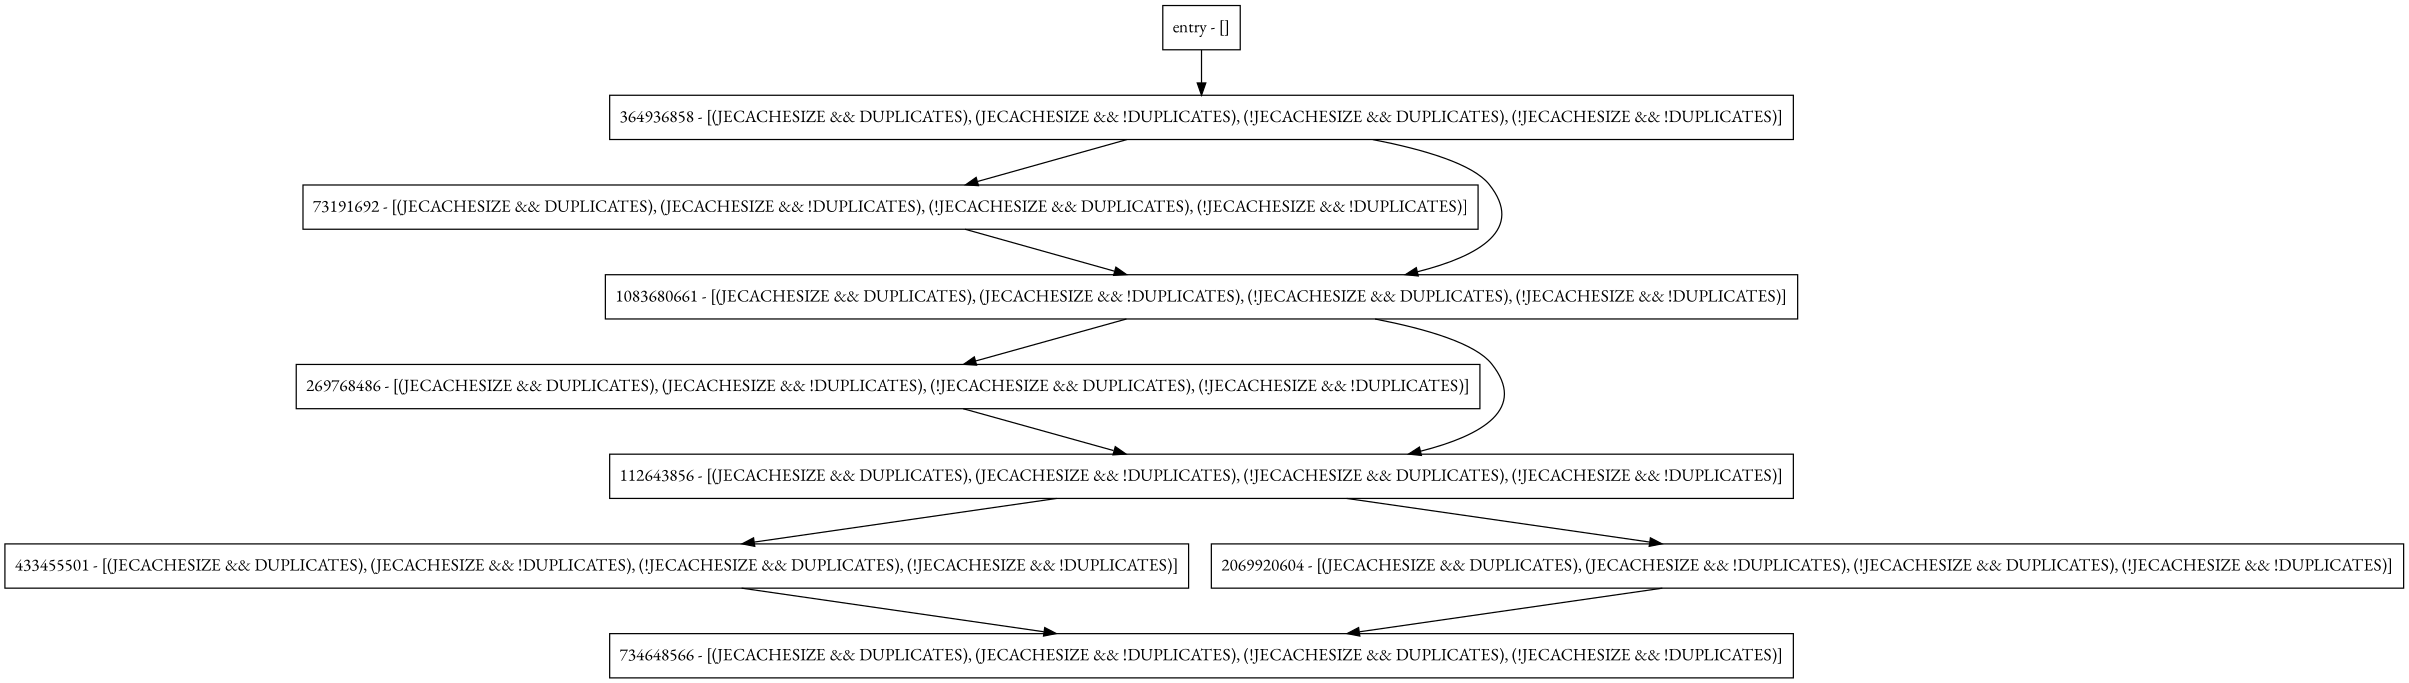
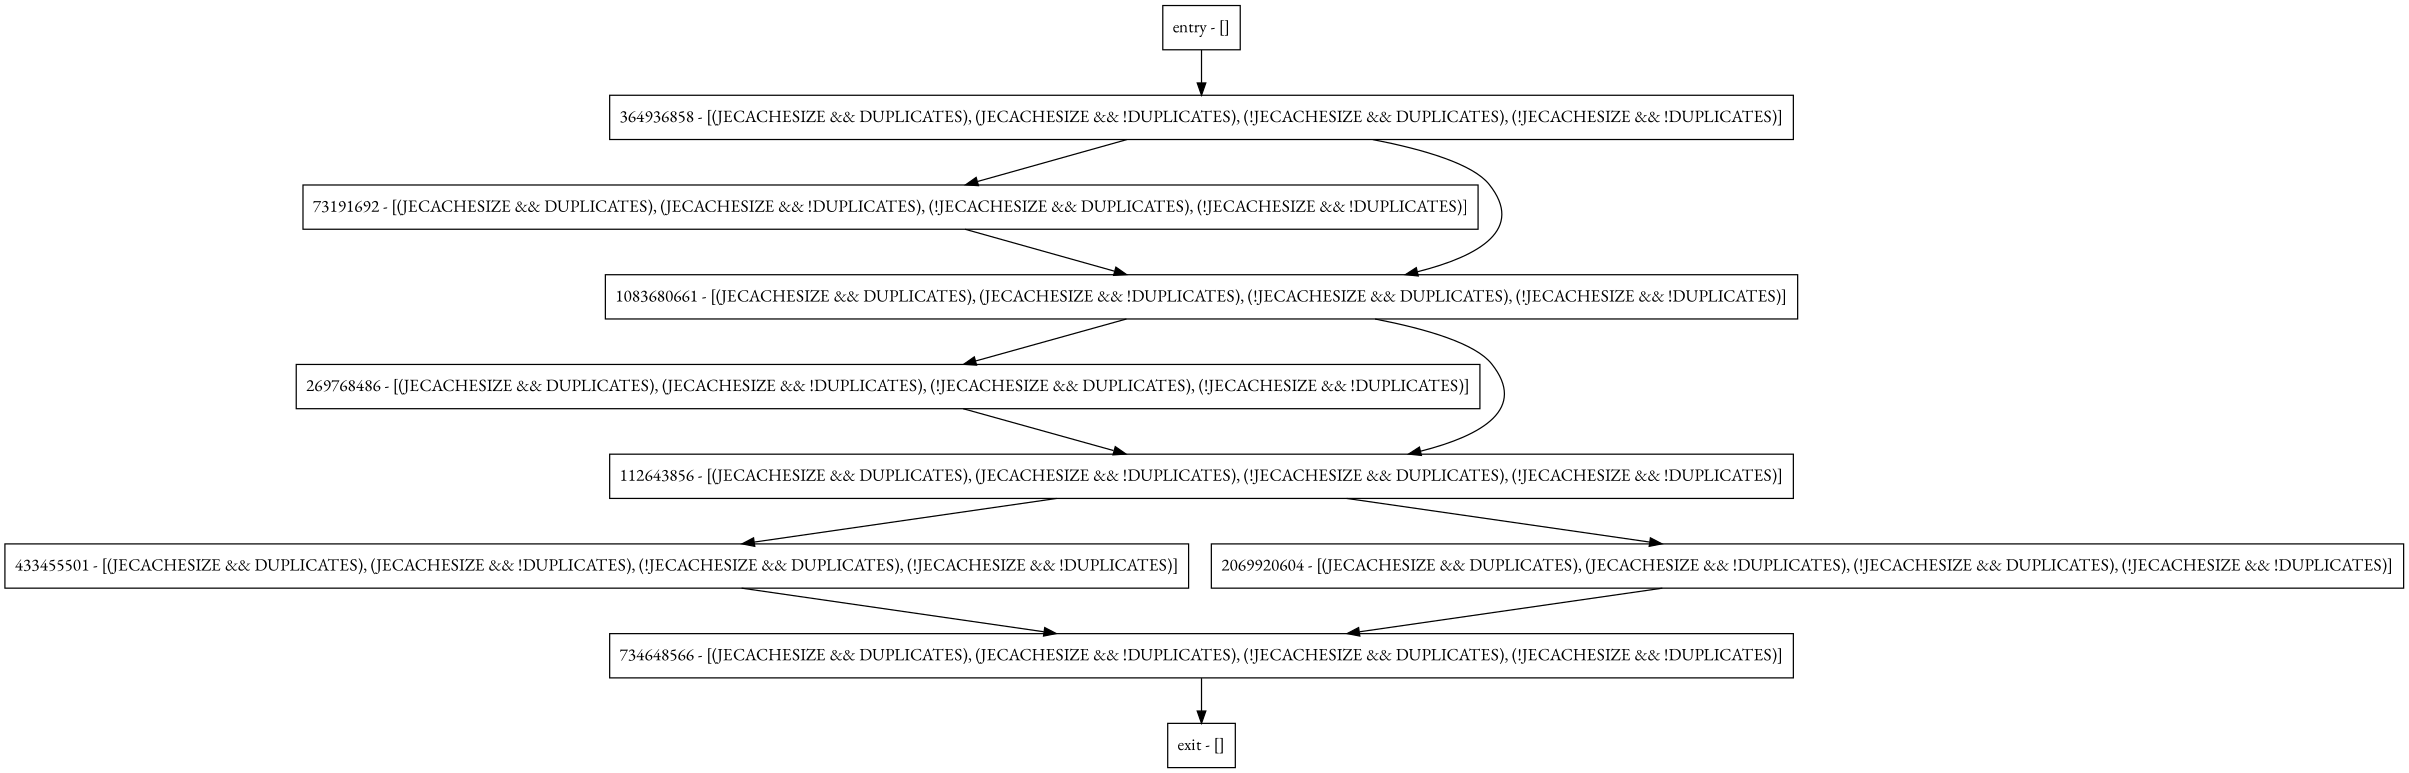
none -> (1202, 745)
